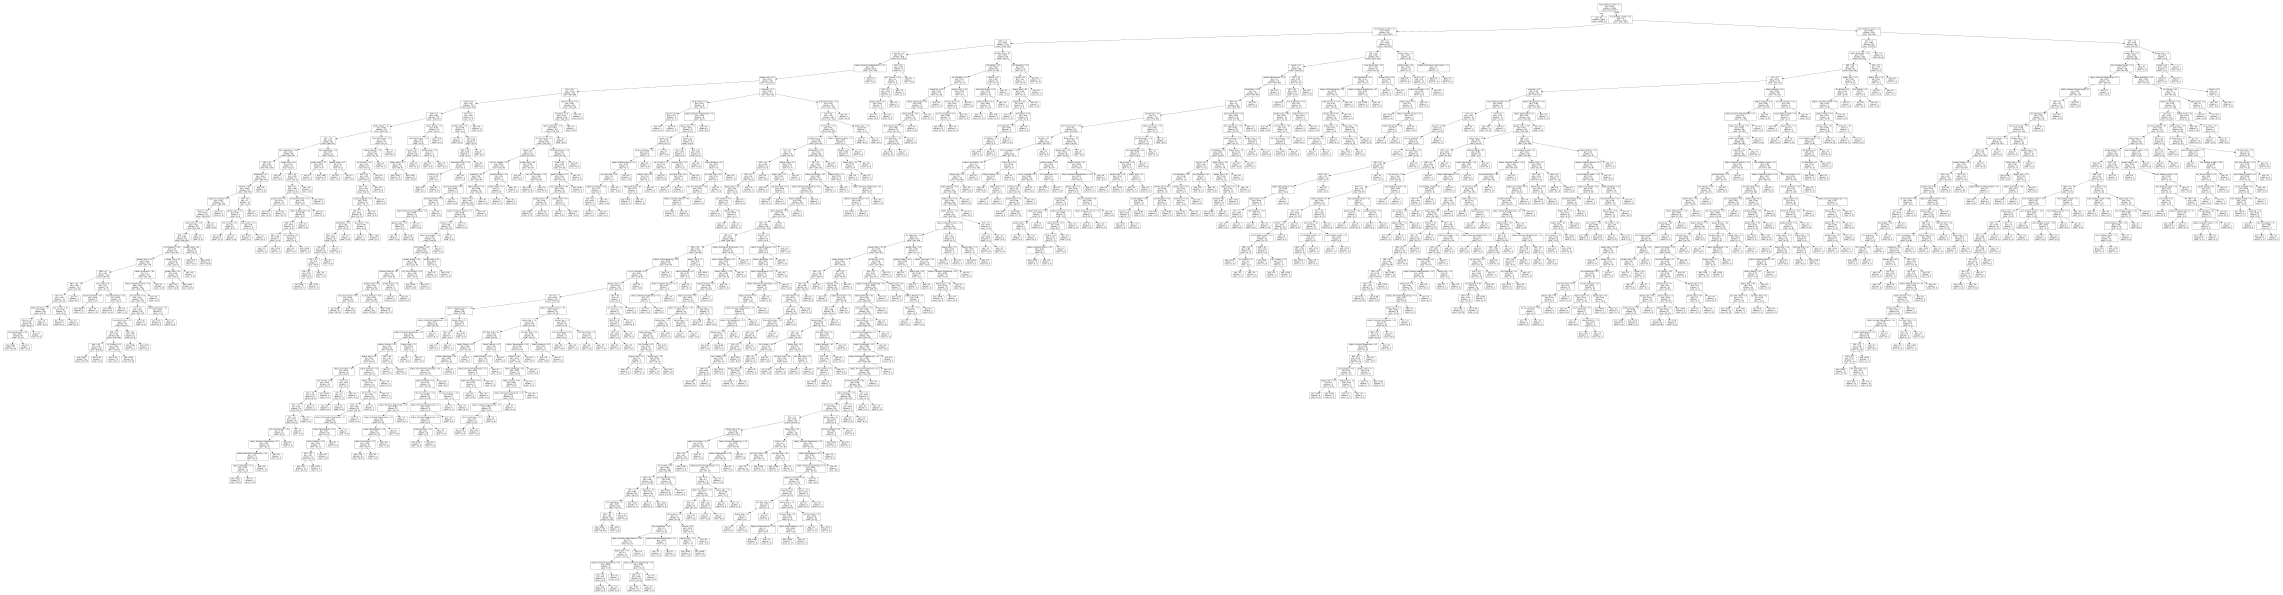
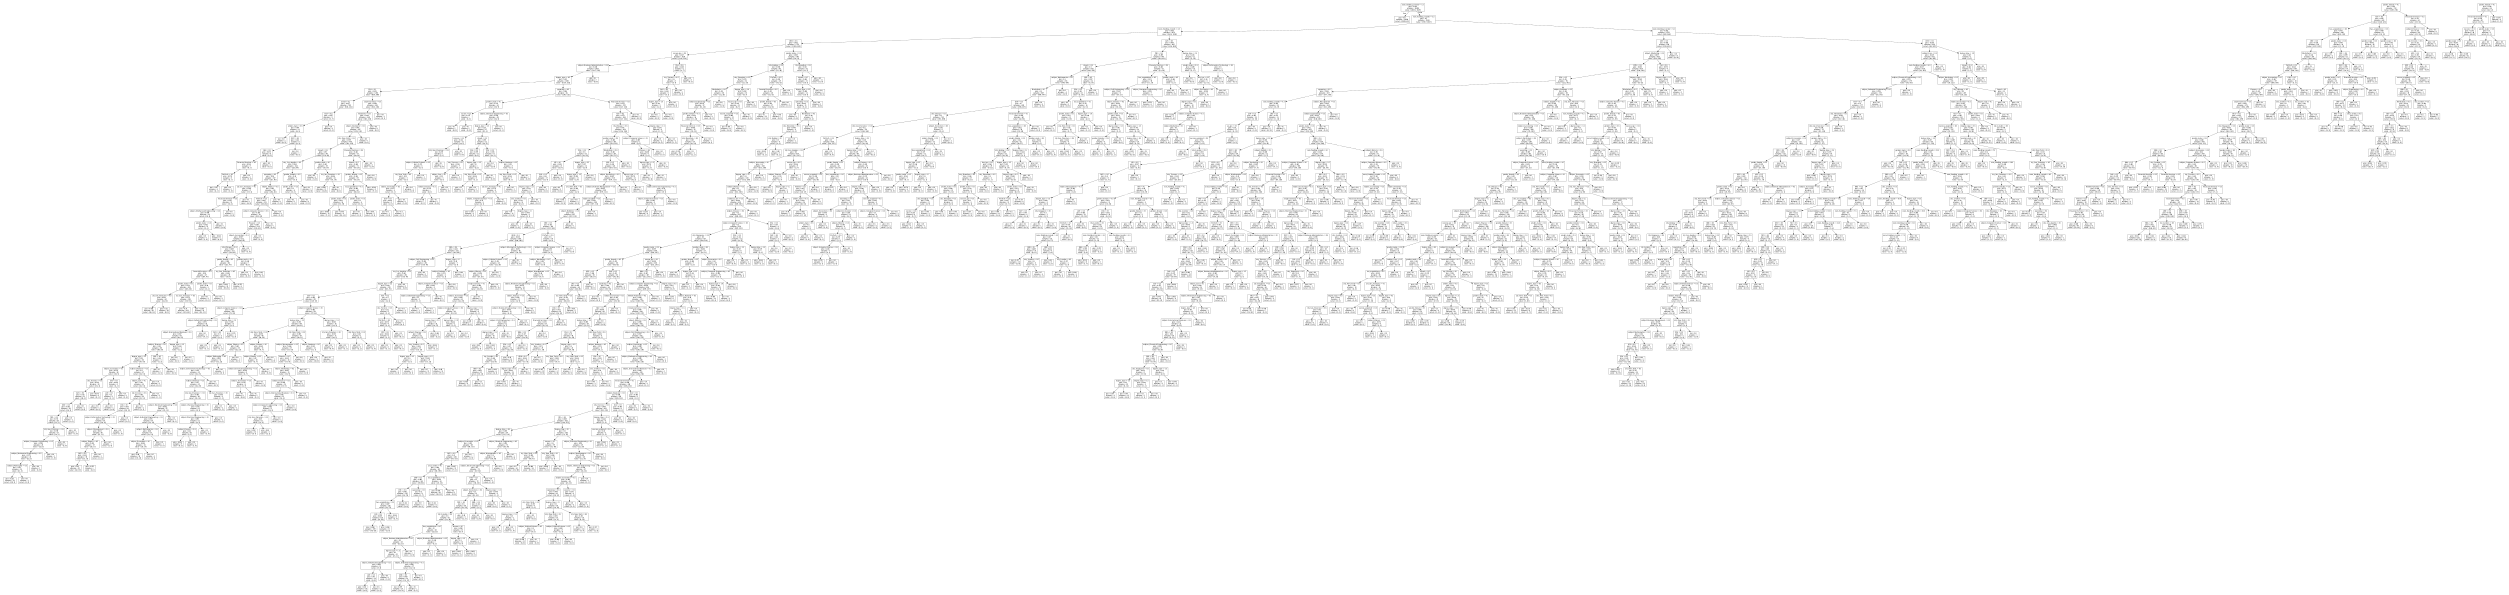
(434, 117) -> none
(2097, 170) -> (1896, 171)
